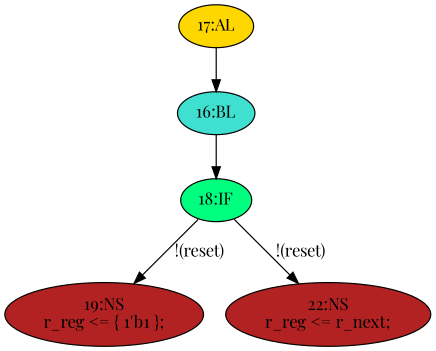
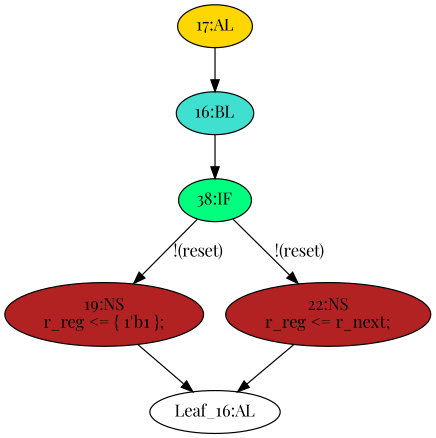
(216, 200) -> (215, 200)
none -> (215, 412)
